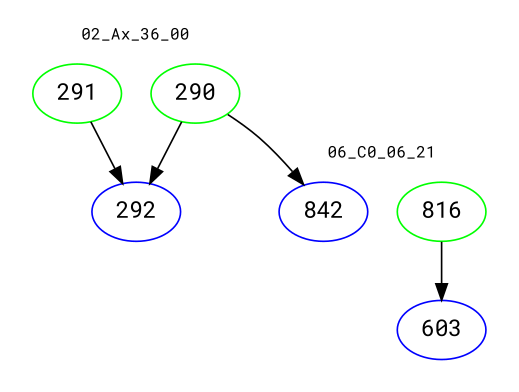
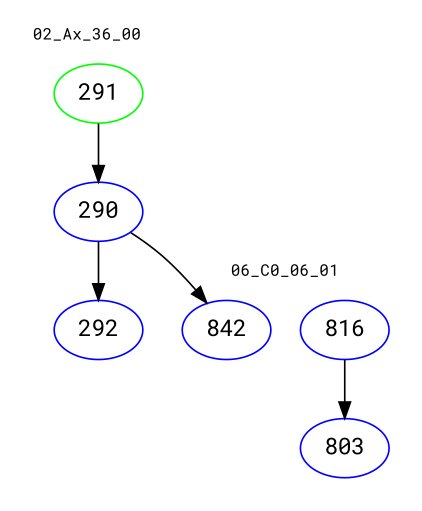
(195, 94) -> (98, 212)
(103, 145) -> (98, 145)
(383, 153) -> (286, 272)
(442, 212) -> (345, 330)
(442, 330) -> (345, 448)
